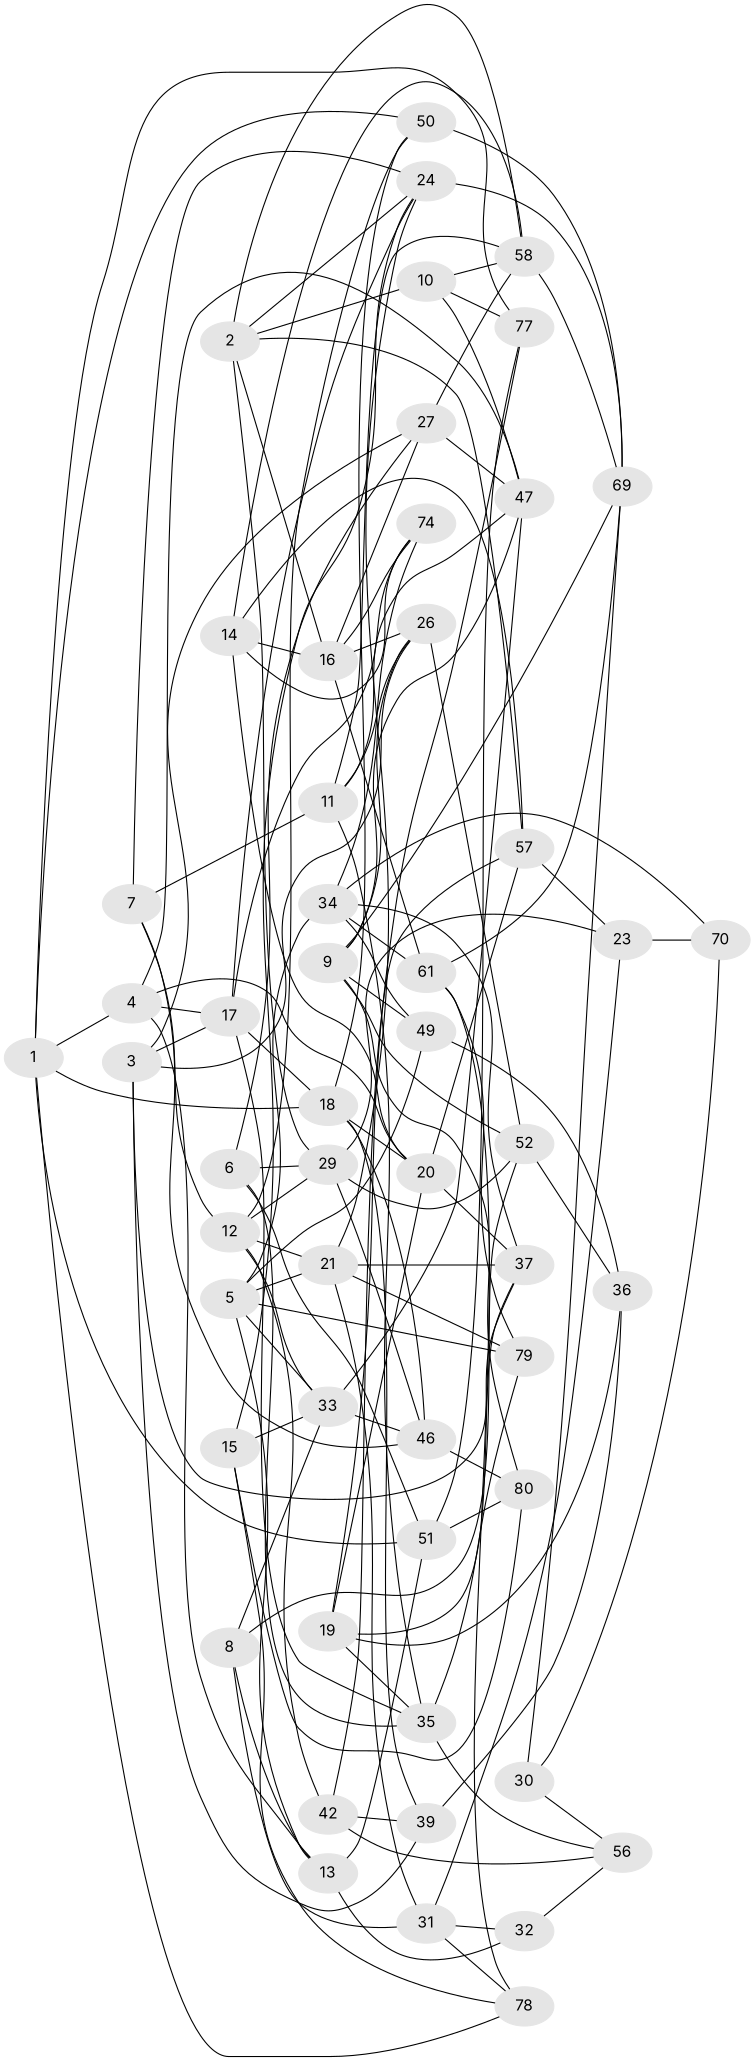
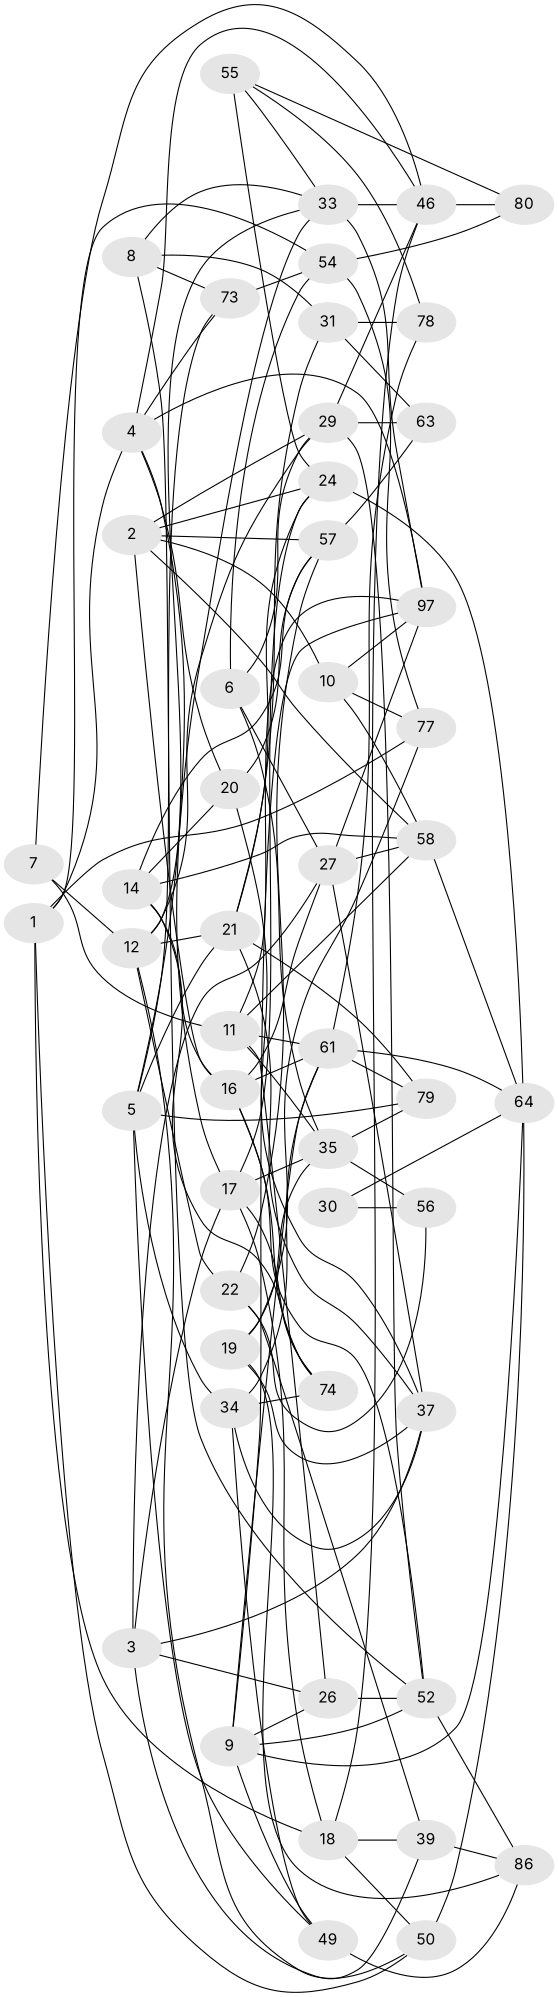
none -> (180, 85)
(154, 426) -> none
(623, 487) -> (524, 1103)
(524, 499) -> (426, 607)
(377, 643) -> (364, 1374)
(623, 940) -> (426, 423)
(721, 940) -> none
none -> (279, 1040)
(381, 1143) -> none
none -> (383, 1164)
(473, 1175) -> (265, 1395)
(623, 1291) -> (524, 1865)
(377, 1403) -> none
(230, 1448) -> (230, 74)
(426, 1540) -> (328, 264)
(114, 1716) -> none
(328, 1815) -> (230, 1291)
(328, 1873) -> (230, 298)
(524, 1931) -> none
